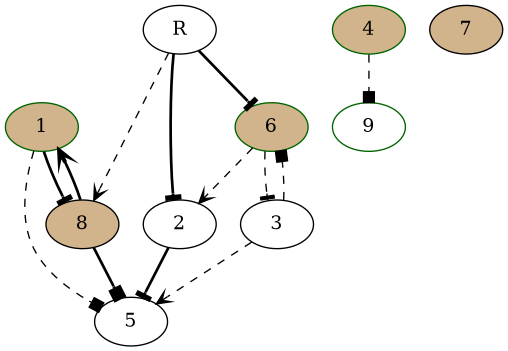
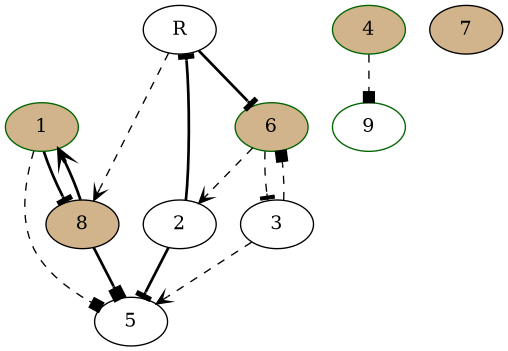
(171, 124) -> (189, 130)
